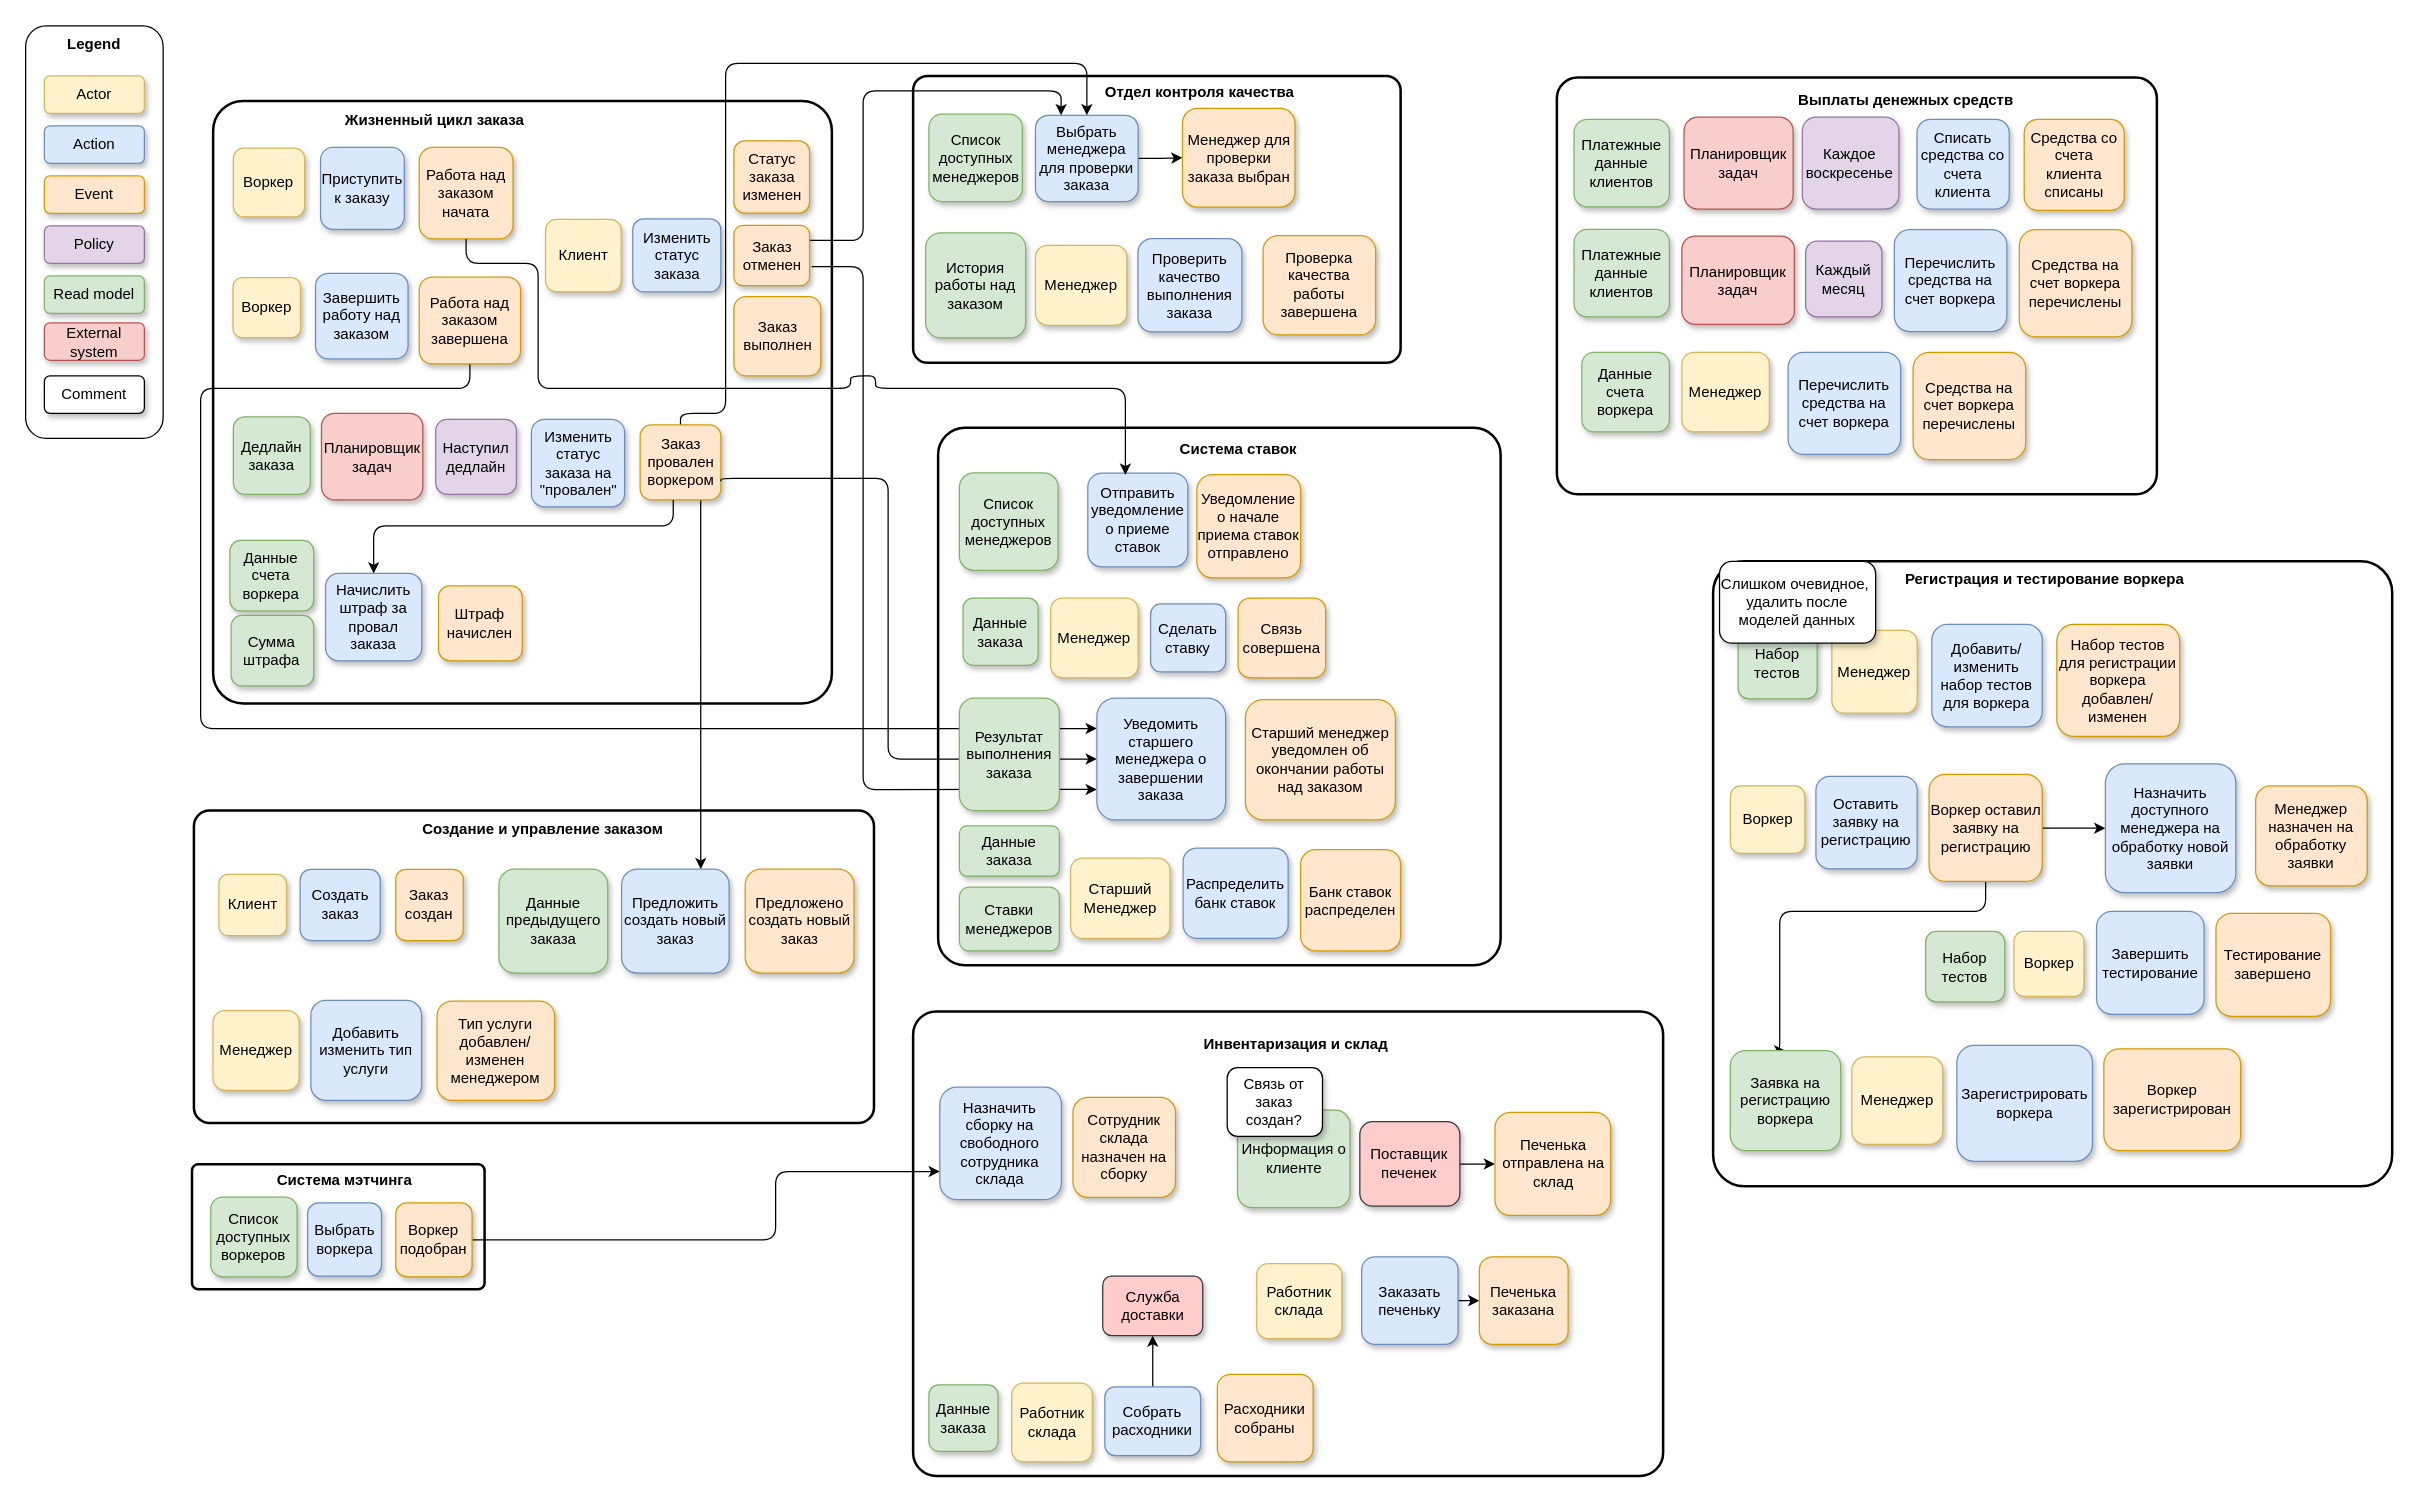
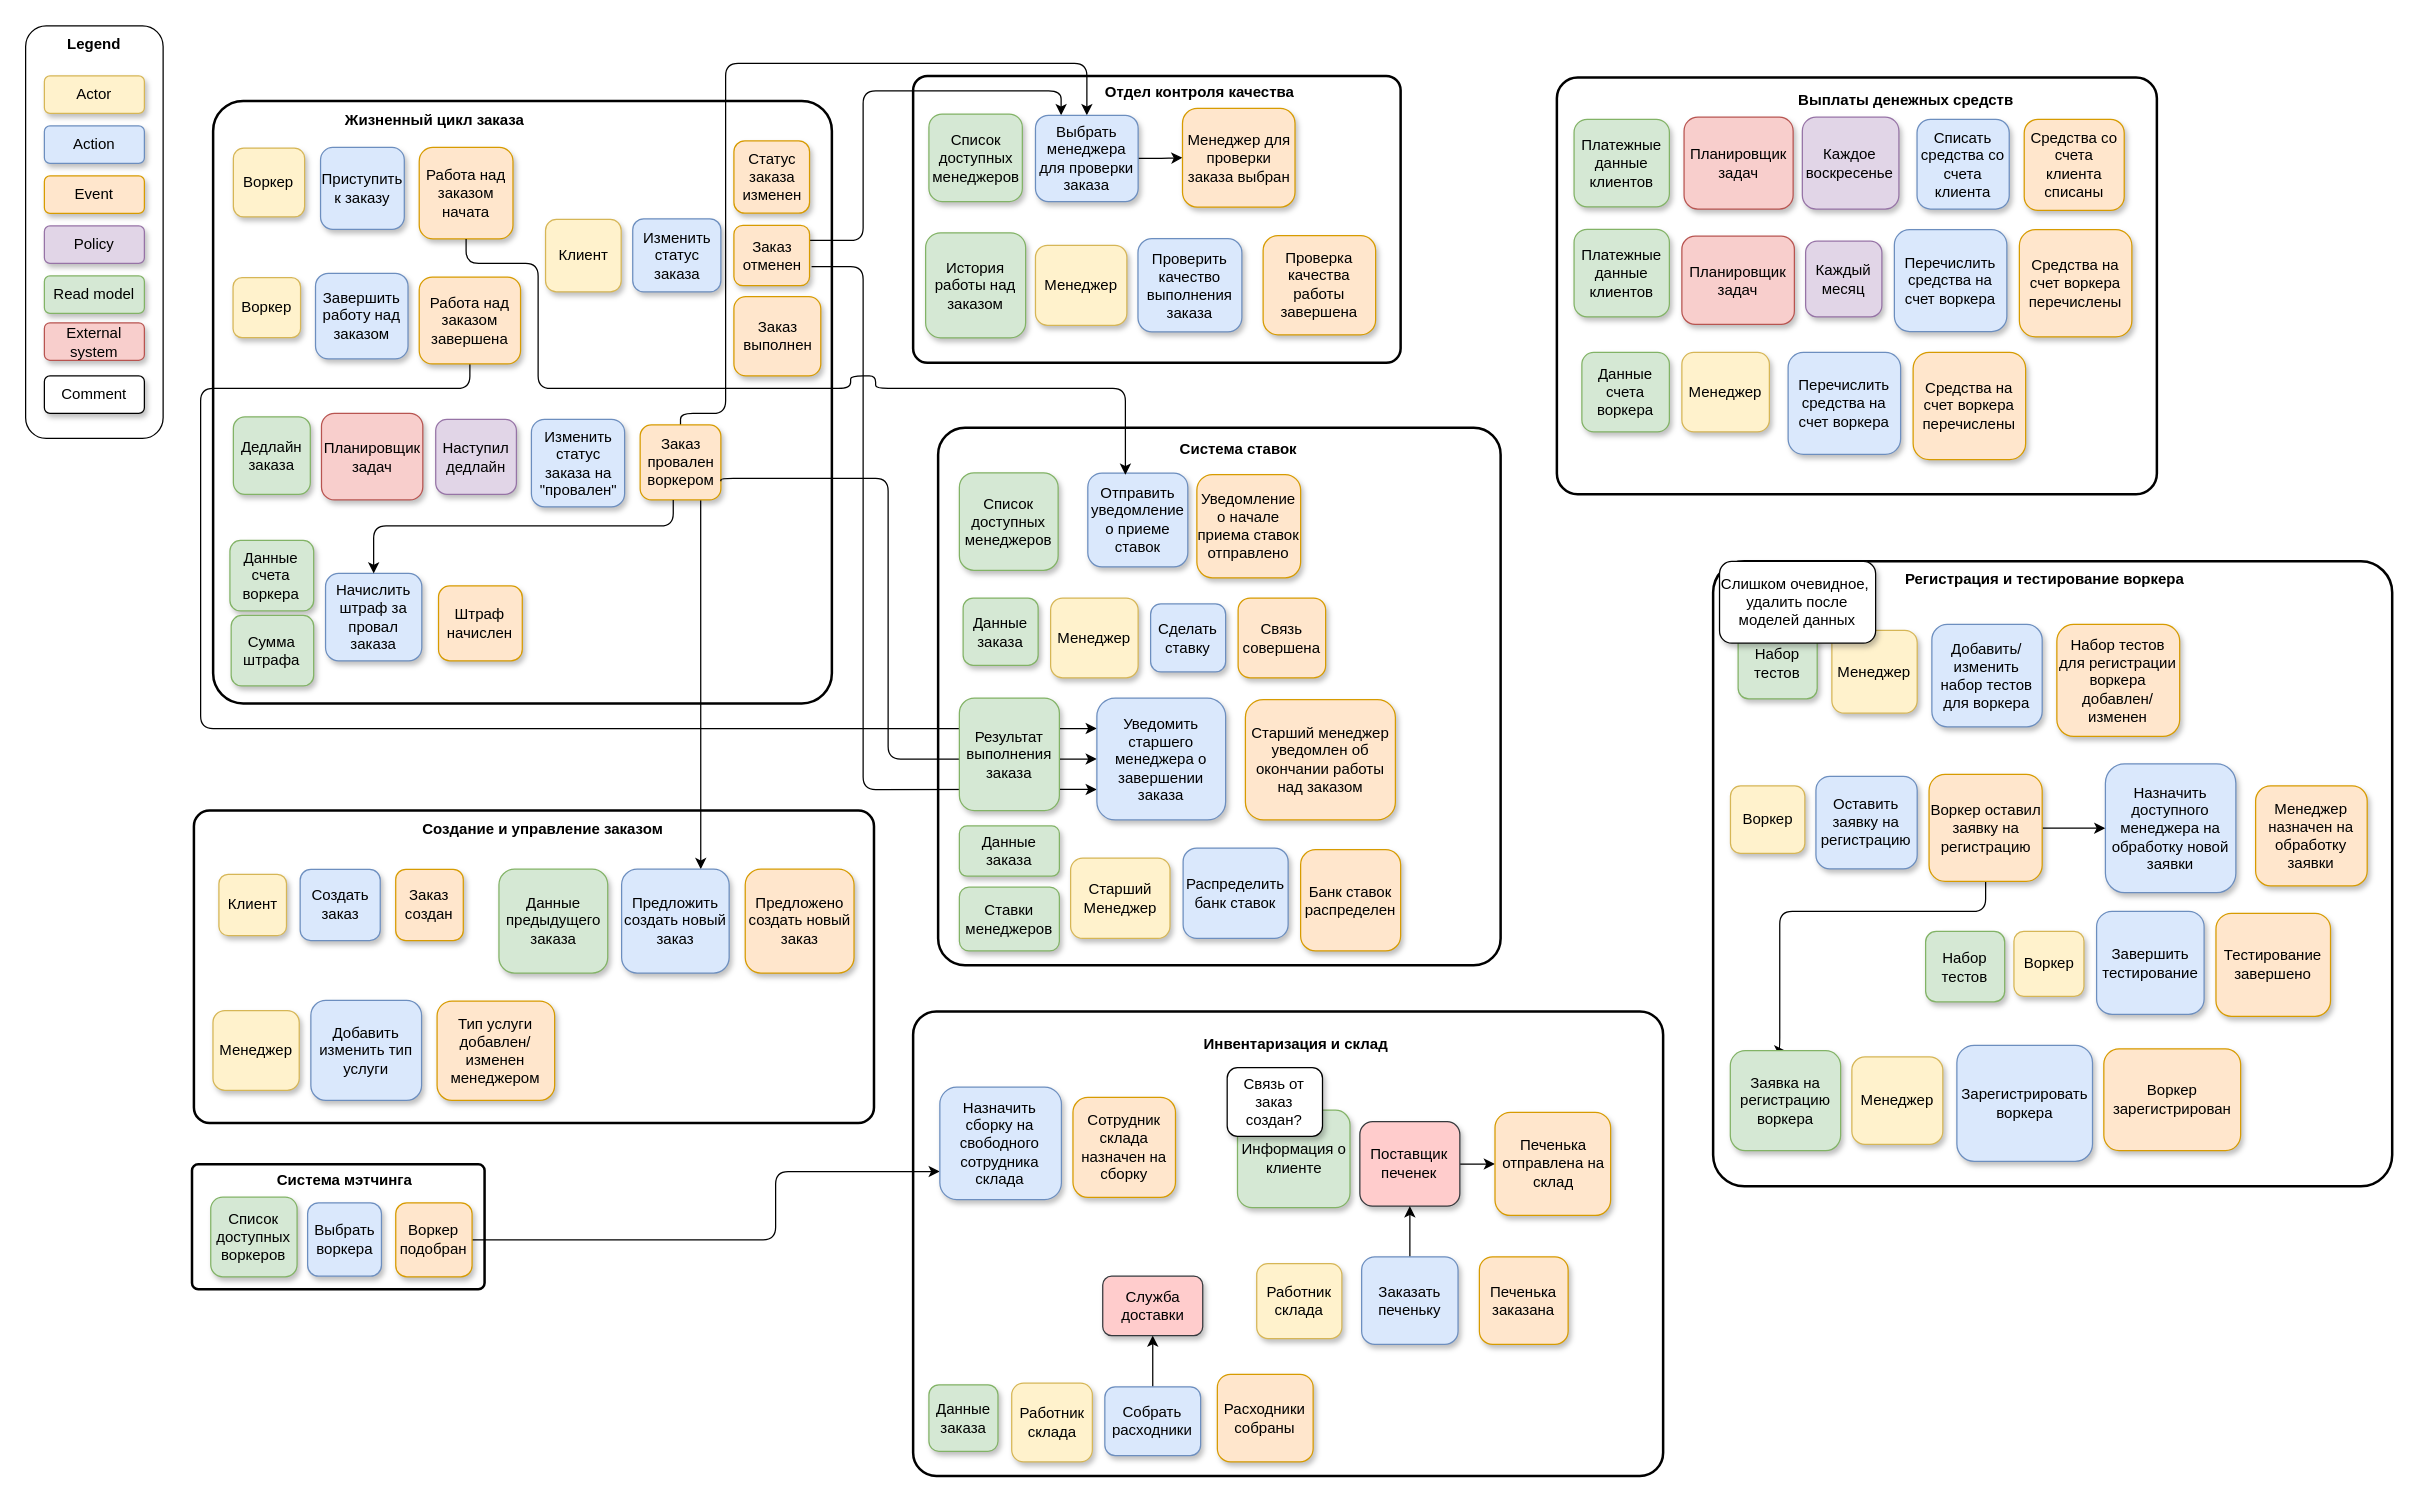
(1469, 1300) -> (1410, 1237)
